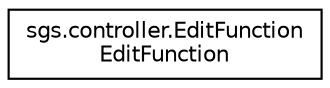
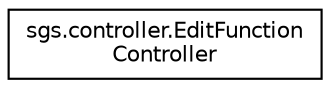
(165, 44) -> (165, 44)
